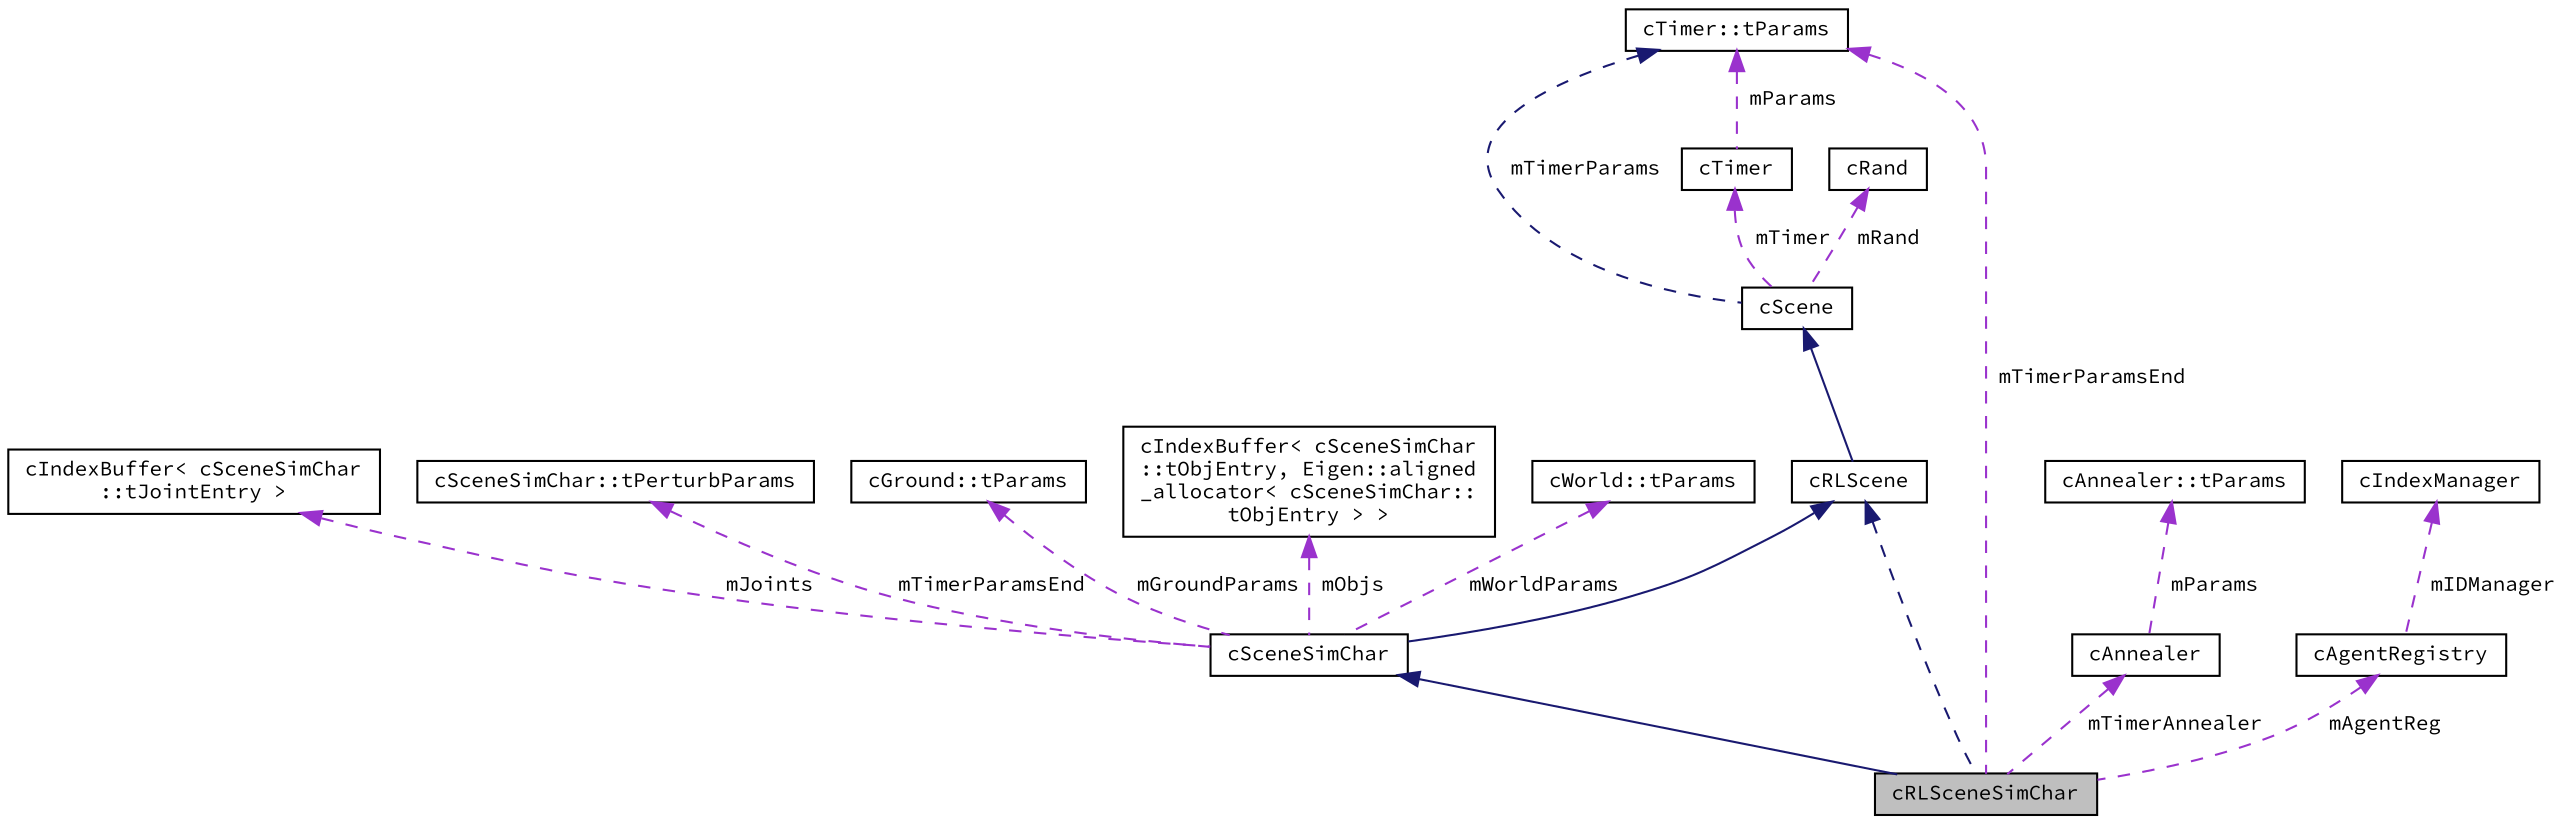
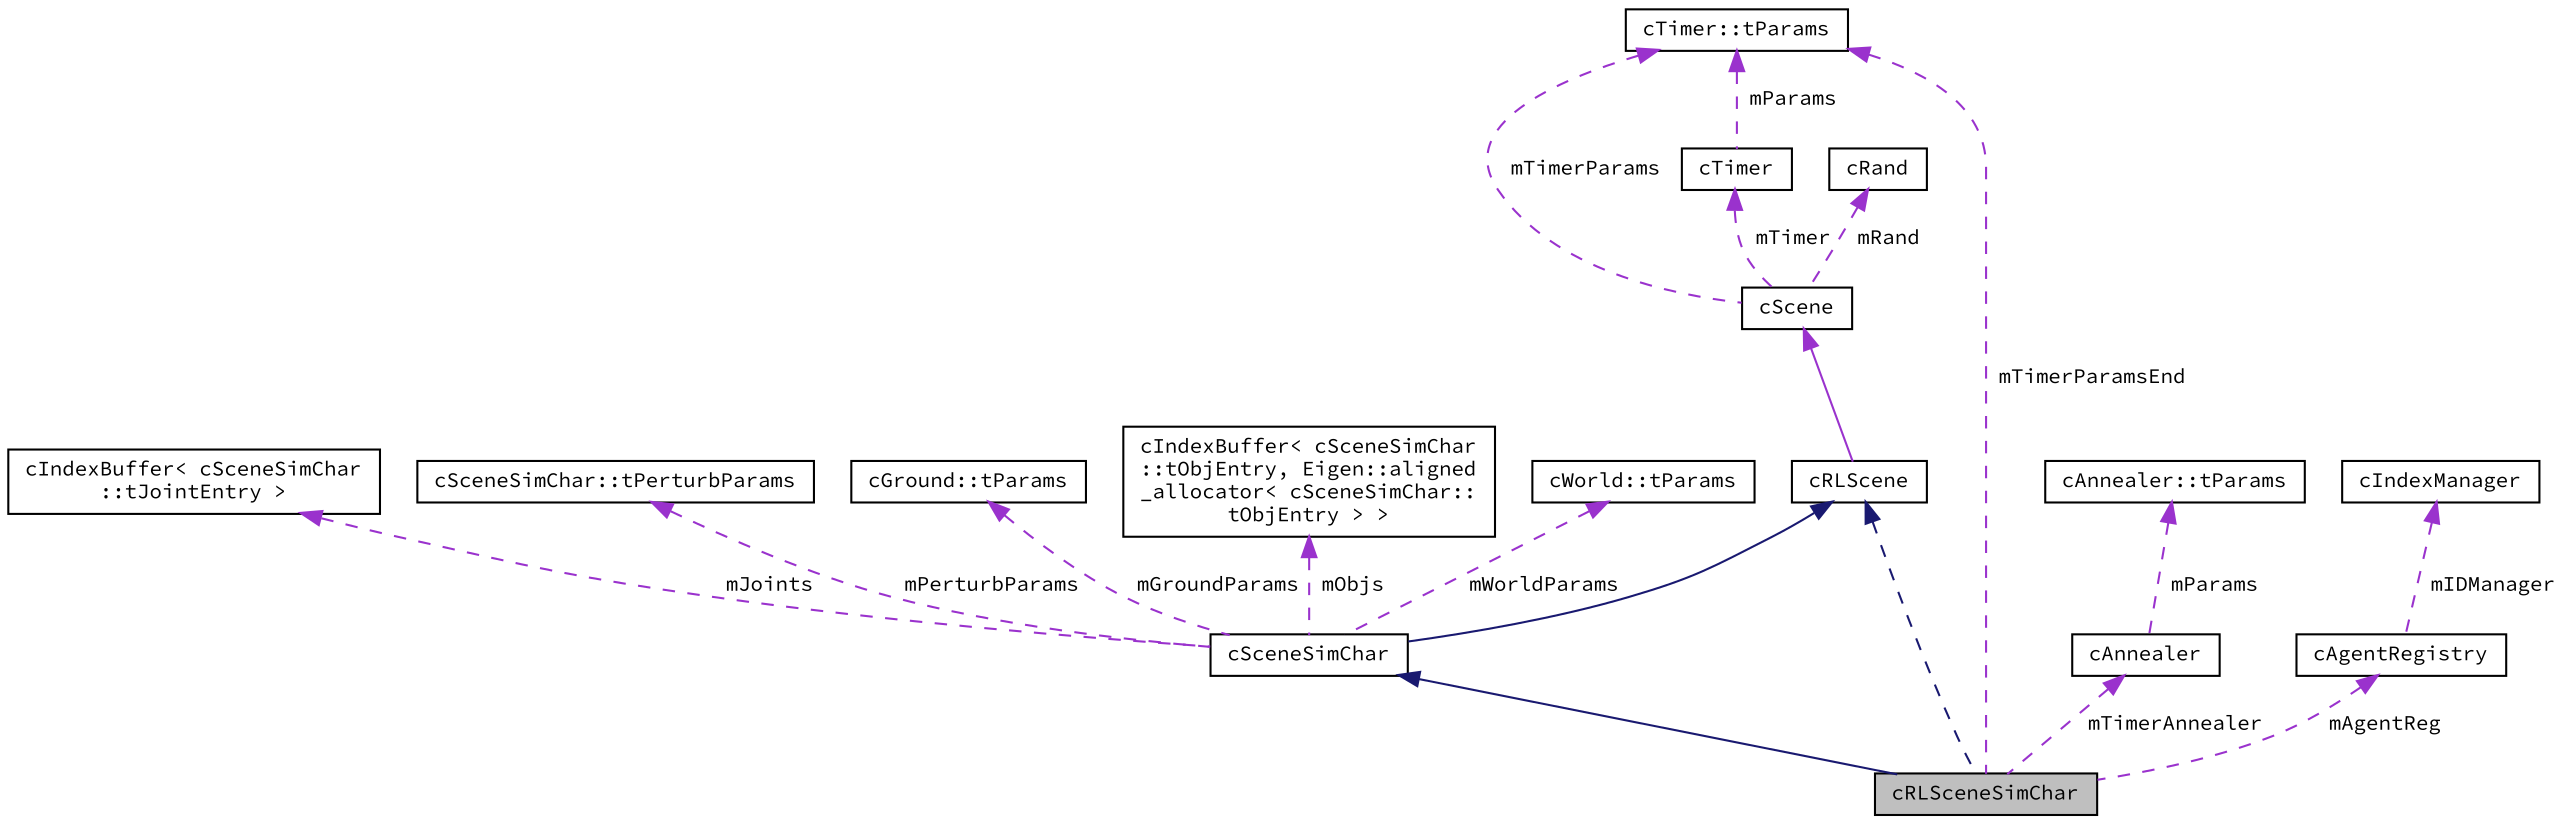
(1514, 209) -> (1514, 209)
(1832, 405) -> (1832, 405)
(986, 586) -> (986, 586)
